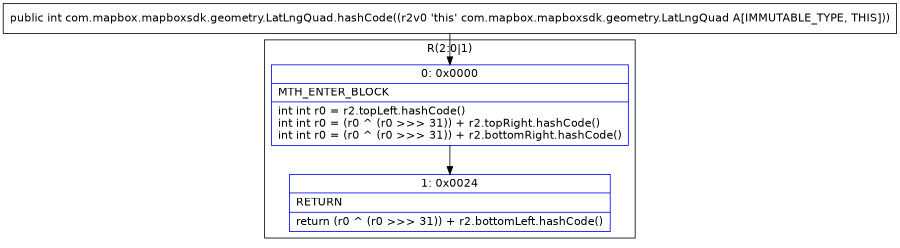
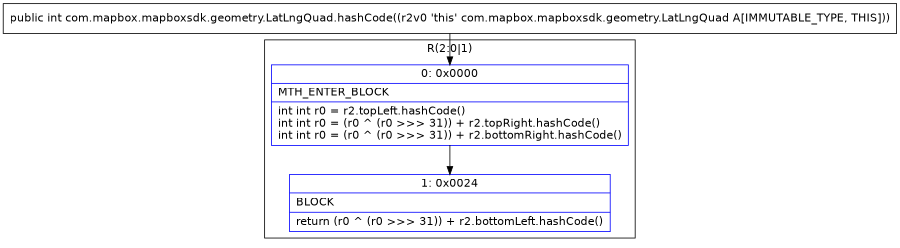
(319, 202) -> (315, 202)
